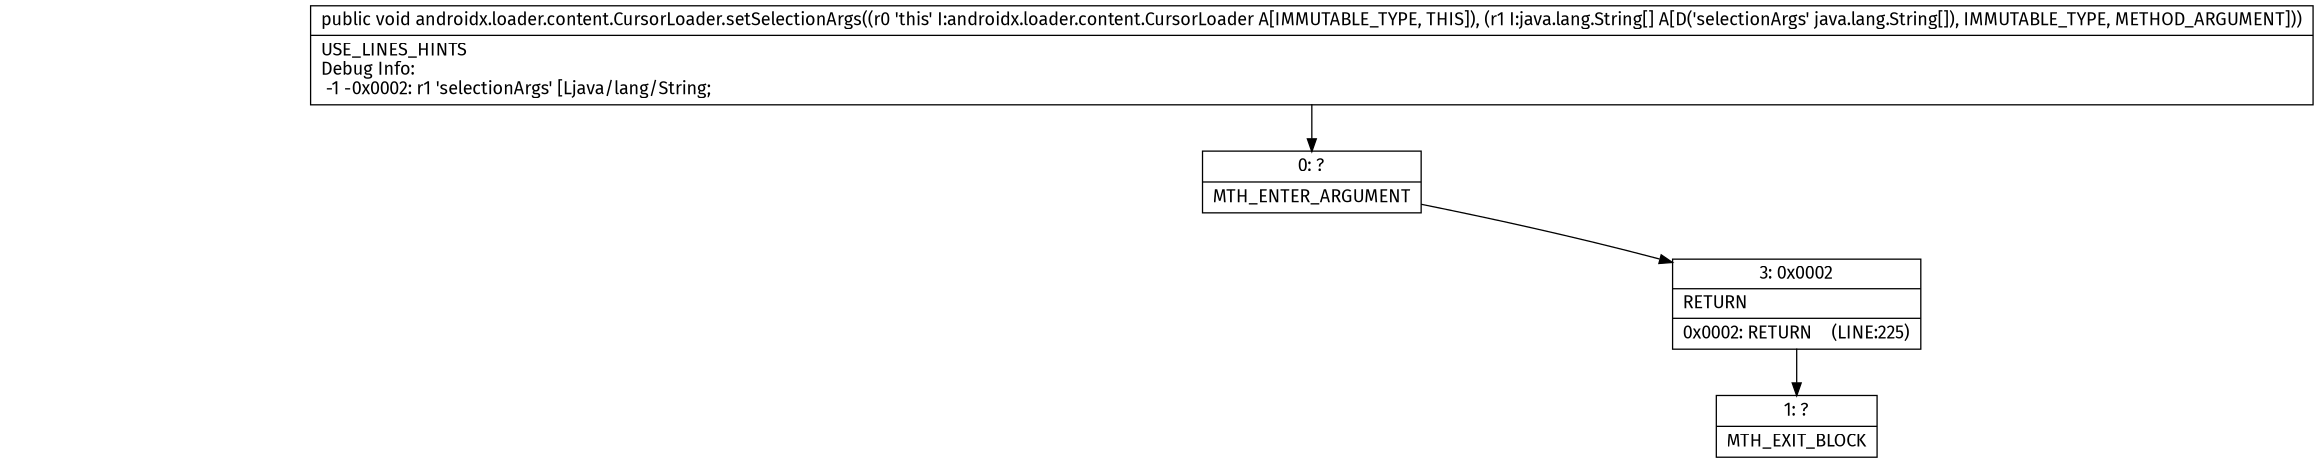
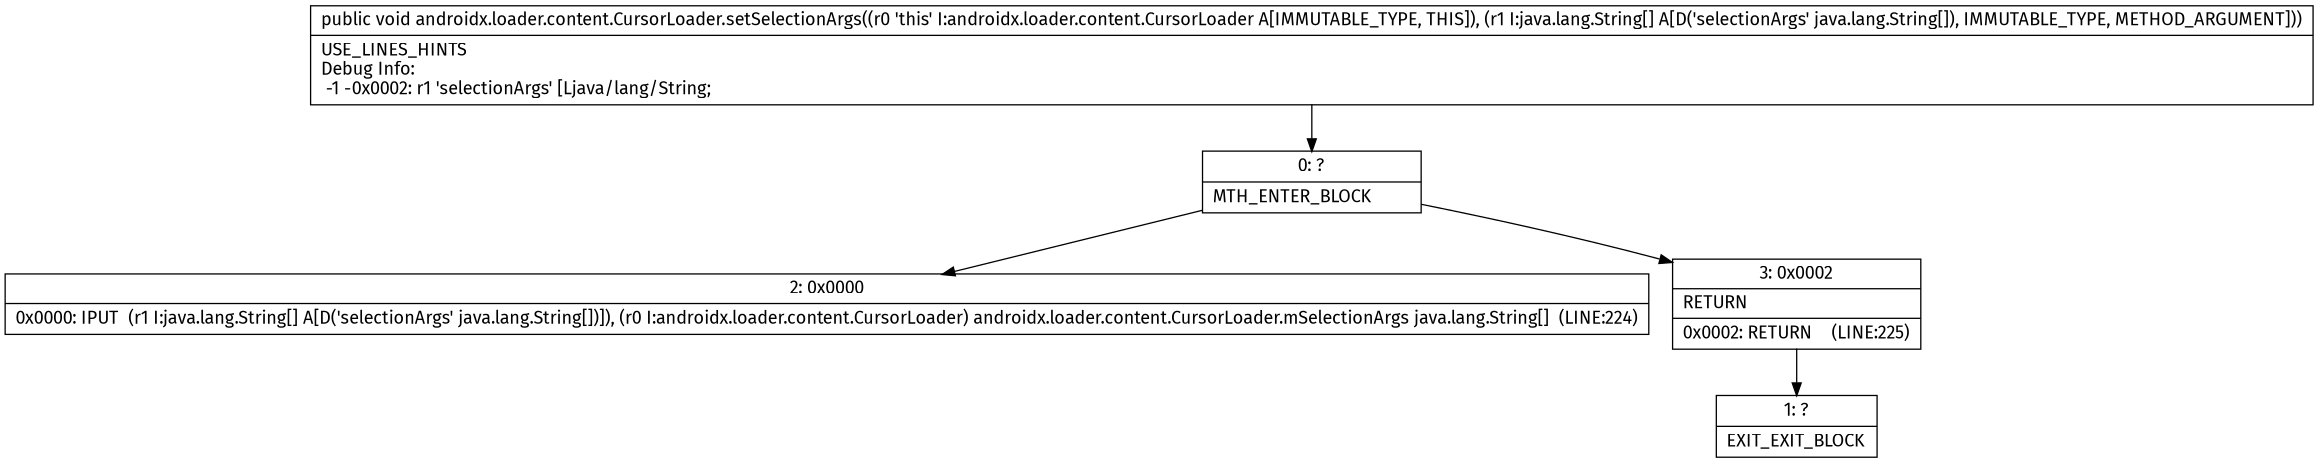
(1312, 197) -> (1293, 197)
none -> (827, 304)
(1797, 441) -> (1796, 441)
